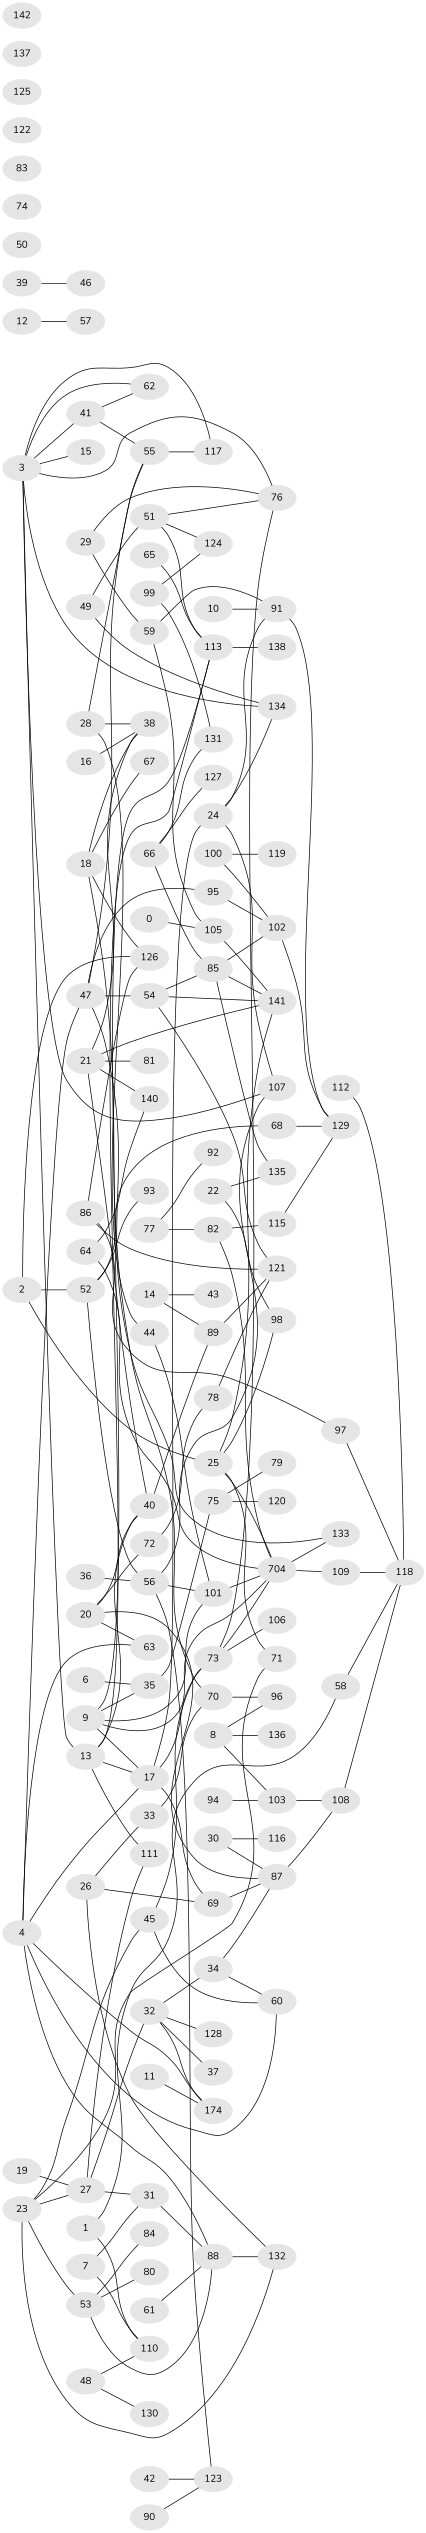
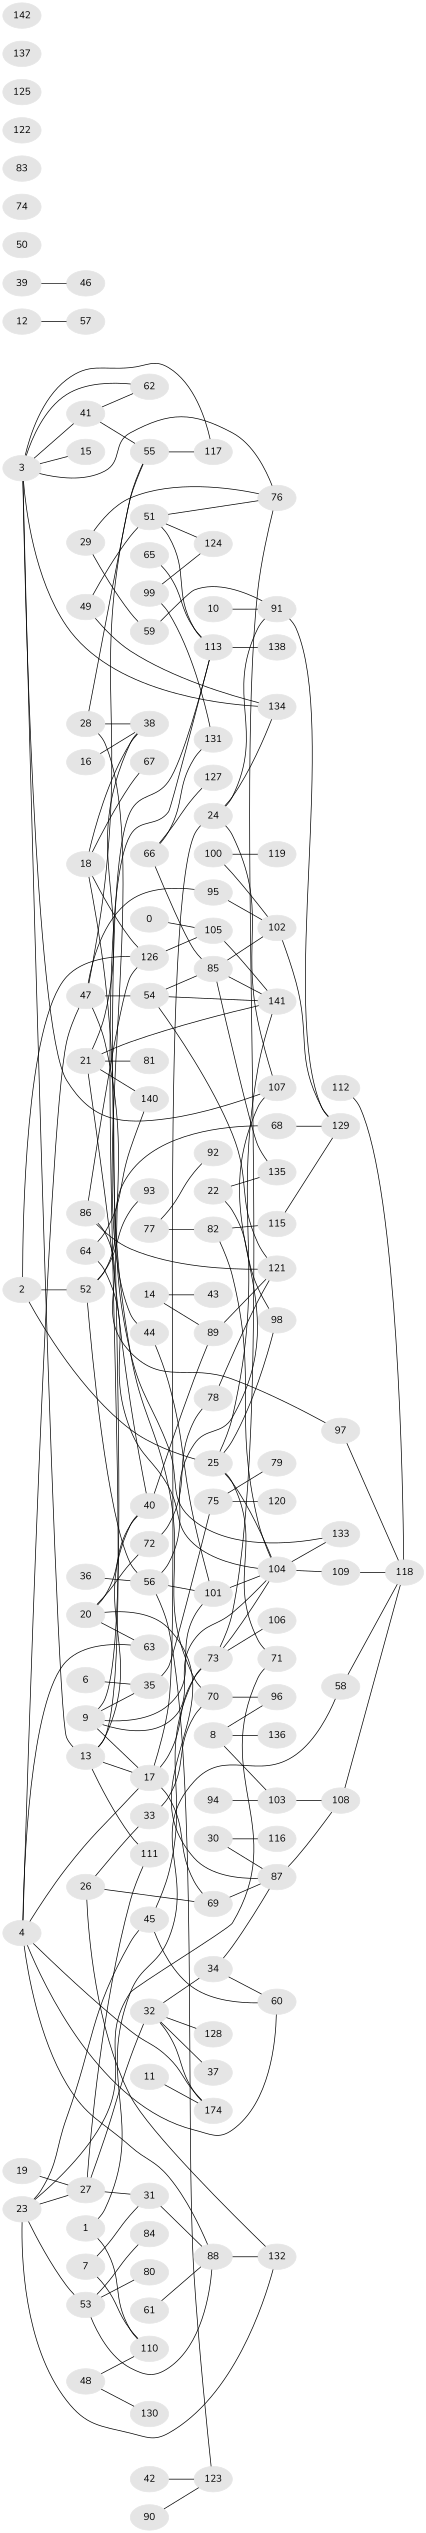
(174, 756) -> (184, 943)
(277, 1570) -> (277, 1570)
